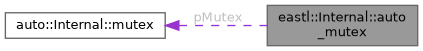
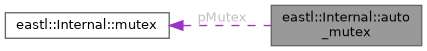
(85, 26) -> (87, 26)
